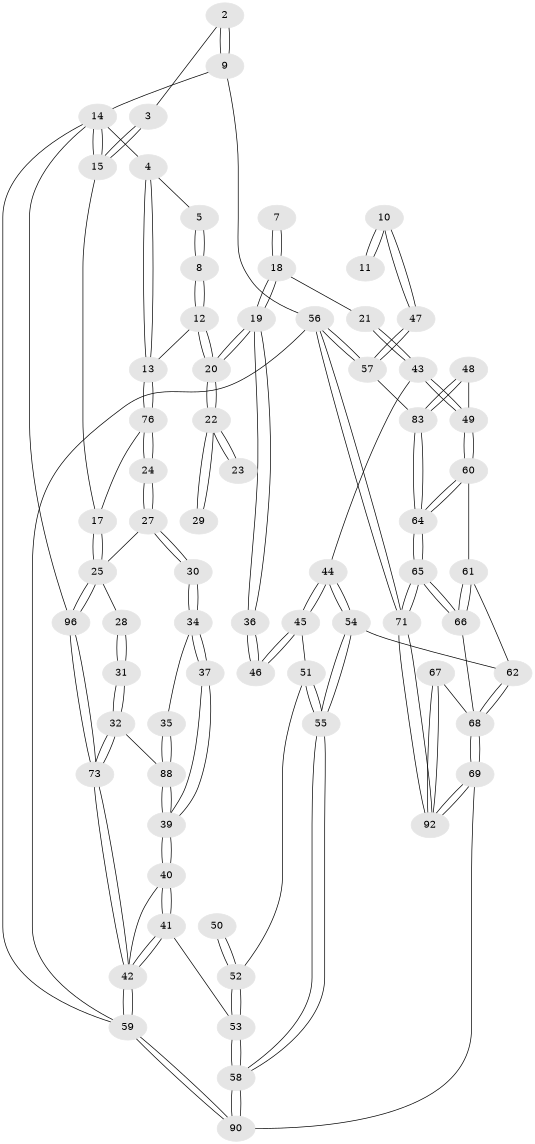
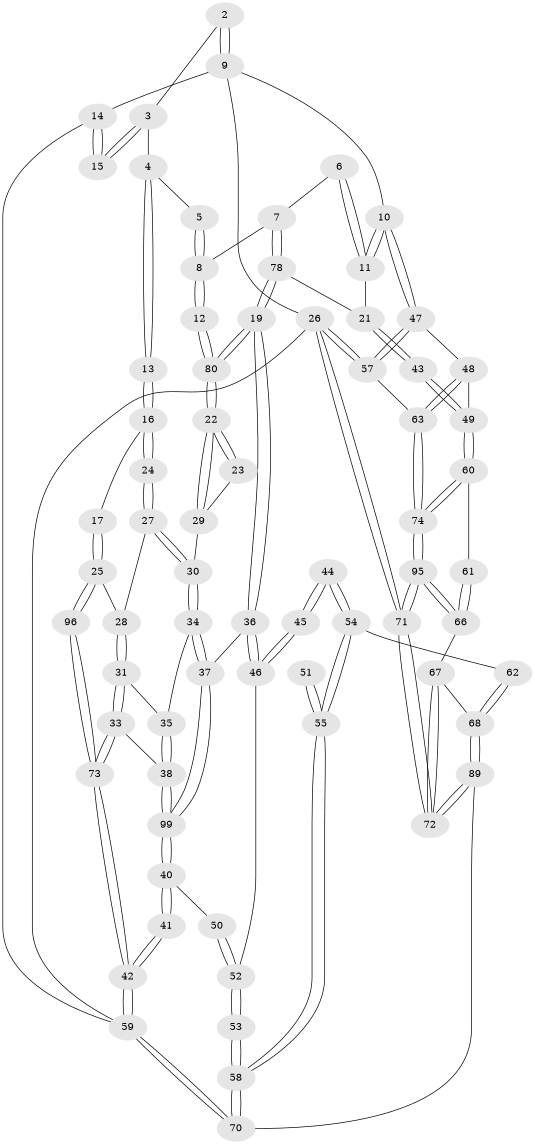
none -> (331, 122)
(117, 136) -> (148, 142)
none -> (339, 167)
none -> (243, 240)
(277, 268) -> (277, 268)
none -> (365, 294)
(315, 319) -> (315, 319)
(83, 344) -> none
(174, 344) -> none
none -> (442, 344)
(30, 361) -> none
(212, 370) -> (212, 370)
(148, 420) -> (148, 420)
(418, 420) -> (418, 420)
(367, 463) -> none
none -> (219, 496)
(418, 521) -> (418, 521)
(123, 547) -> (135, 572)
none -> (196, 547)
(418, 572) -> (418, 572)
(492, 622) -> none
none -> (228, 648)
(304, 648) -> none
(468, 673) -> (448, 648)
none -> (144, 699)
(116, 724) -> (116, 724)
(167, 774) -> (167, 774)
(475, 774) -> (475, 774)
(167, 825) -> (167, 825)
(430, 825) -> (430, 825)
(283, 829) -> (256, 826)
(138, 923) -> (192, 901)
(201, 977) -> none
(236, 1129) -> (236, 1129)
